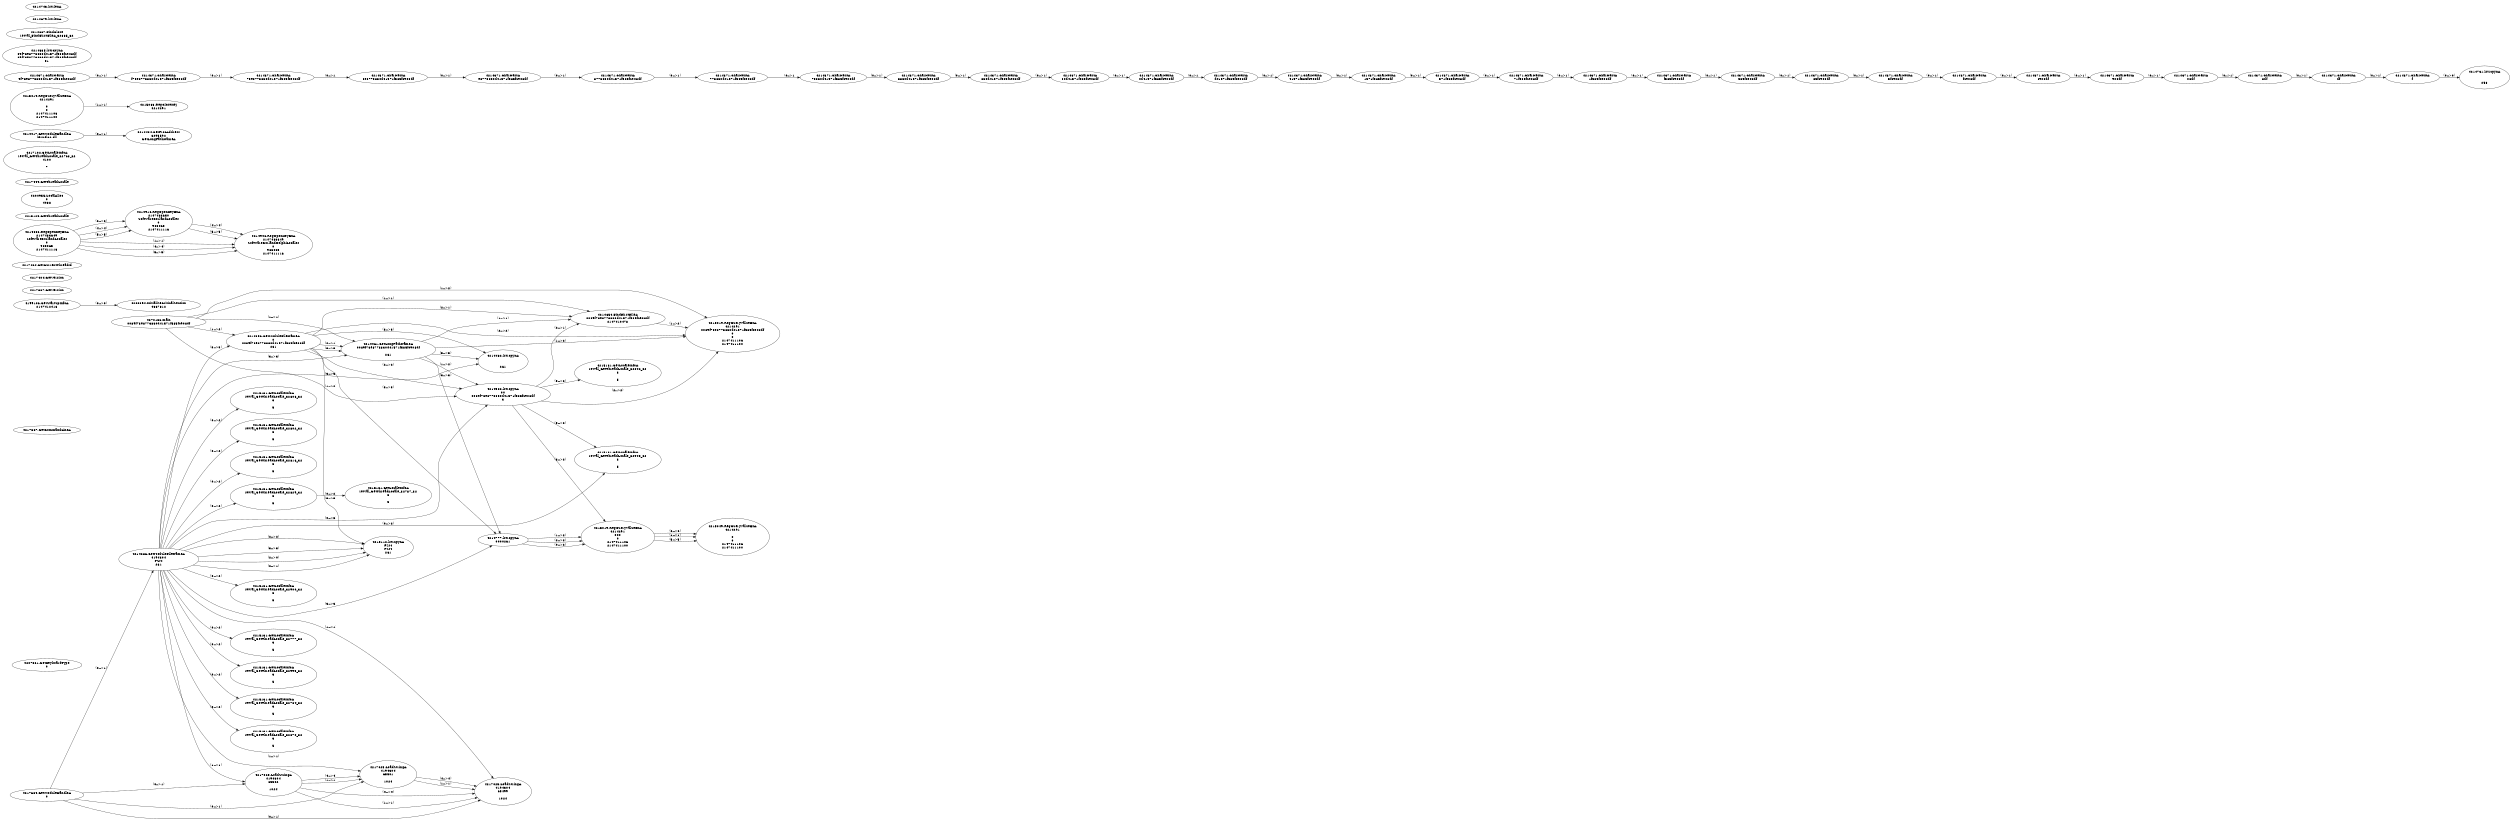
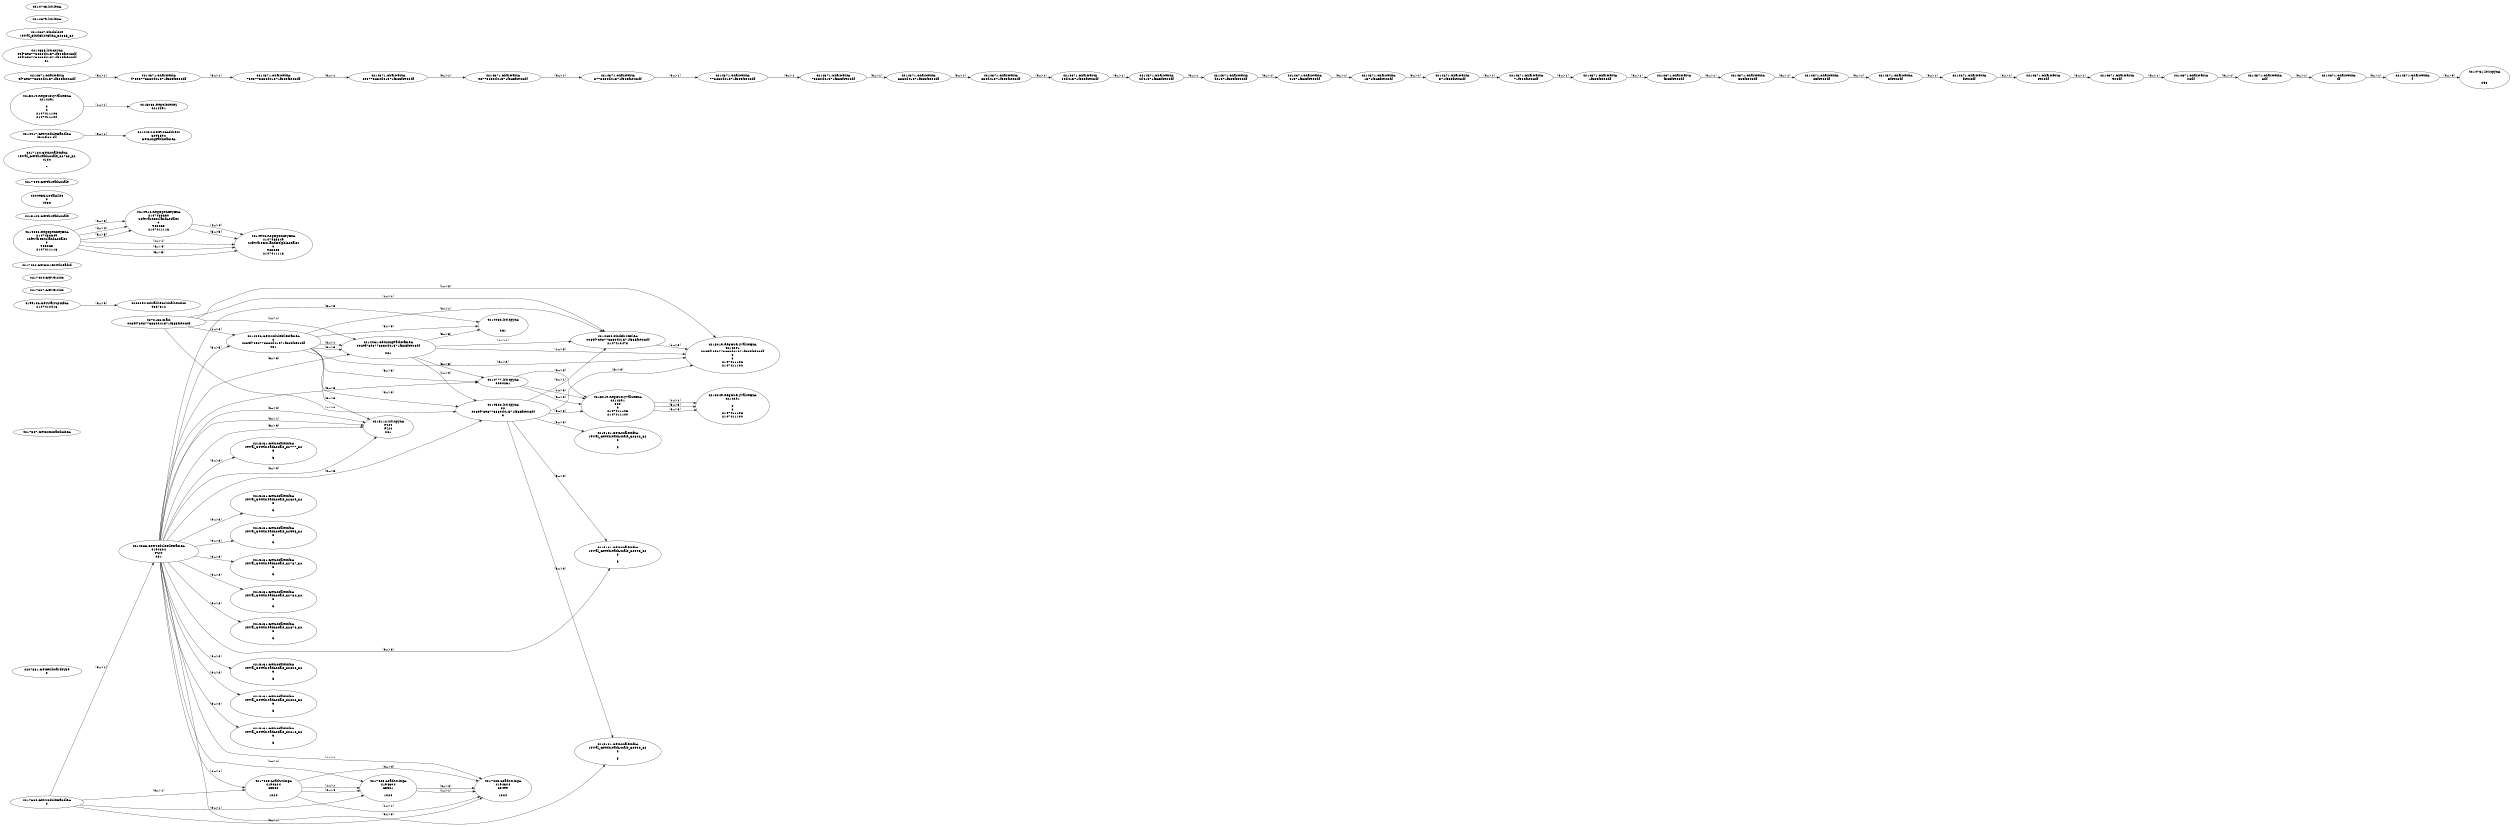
(330, 496) -> (213, 559)
none -> (560, 578)
